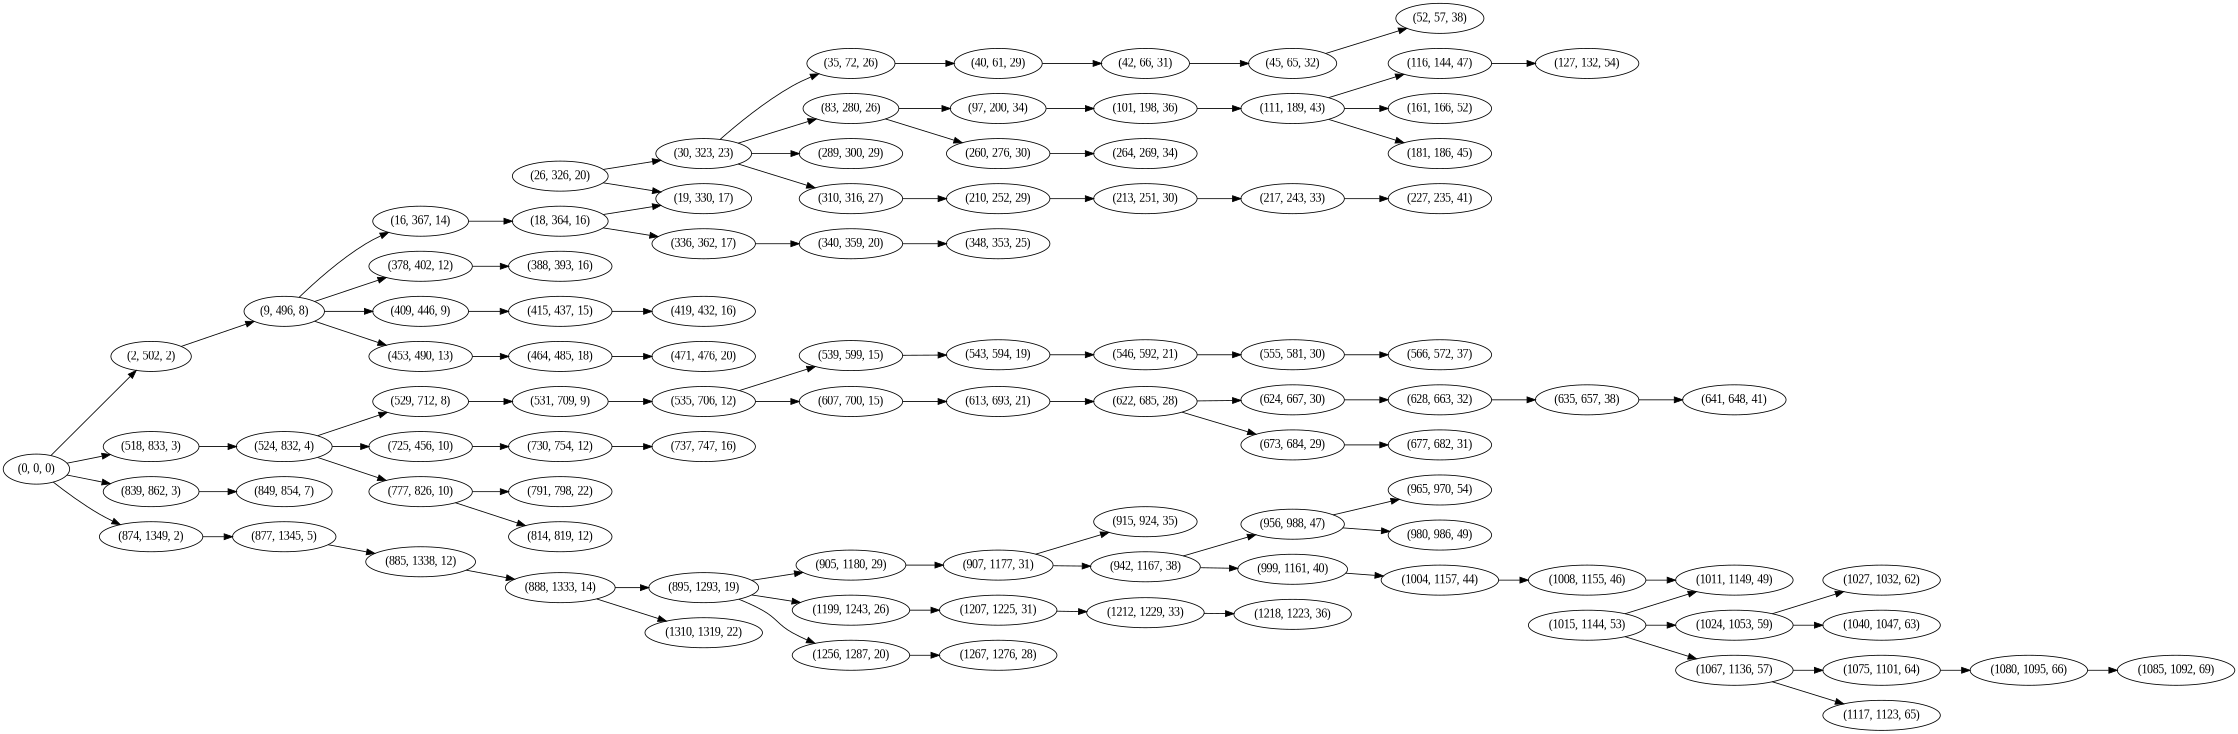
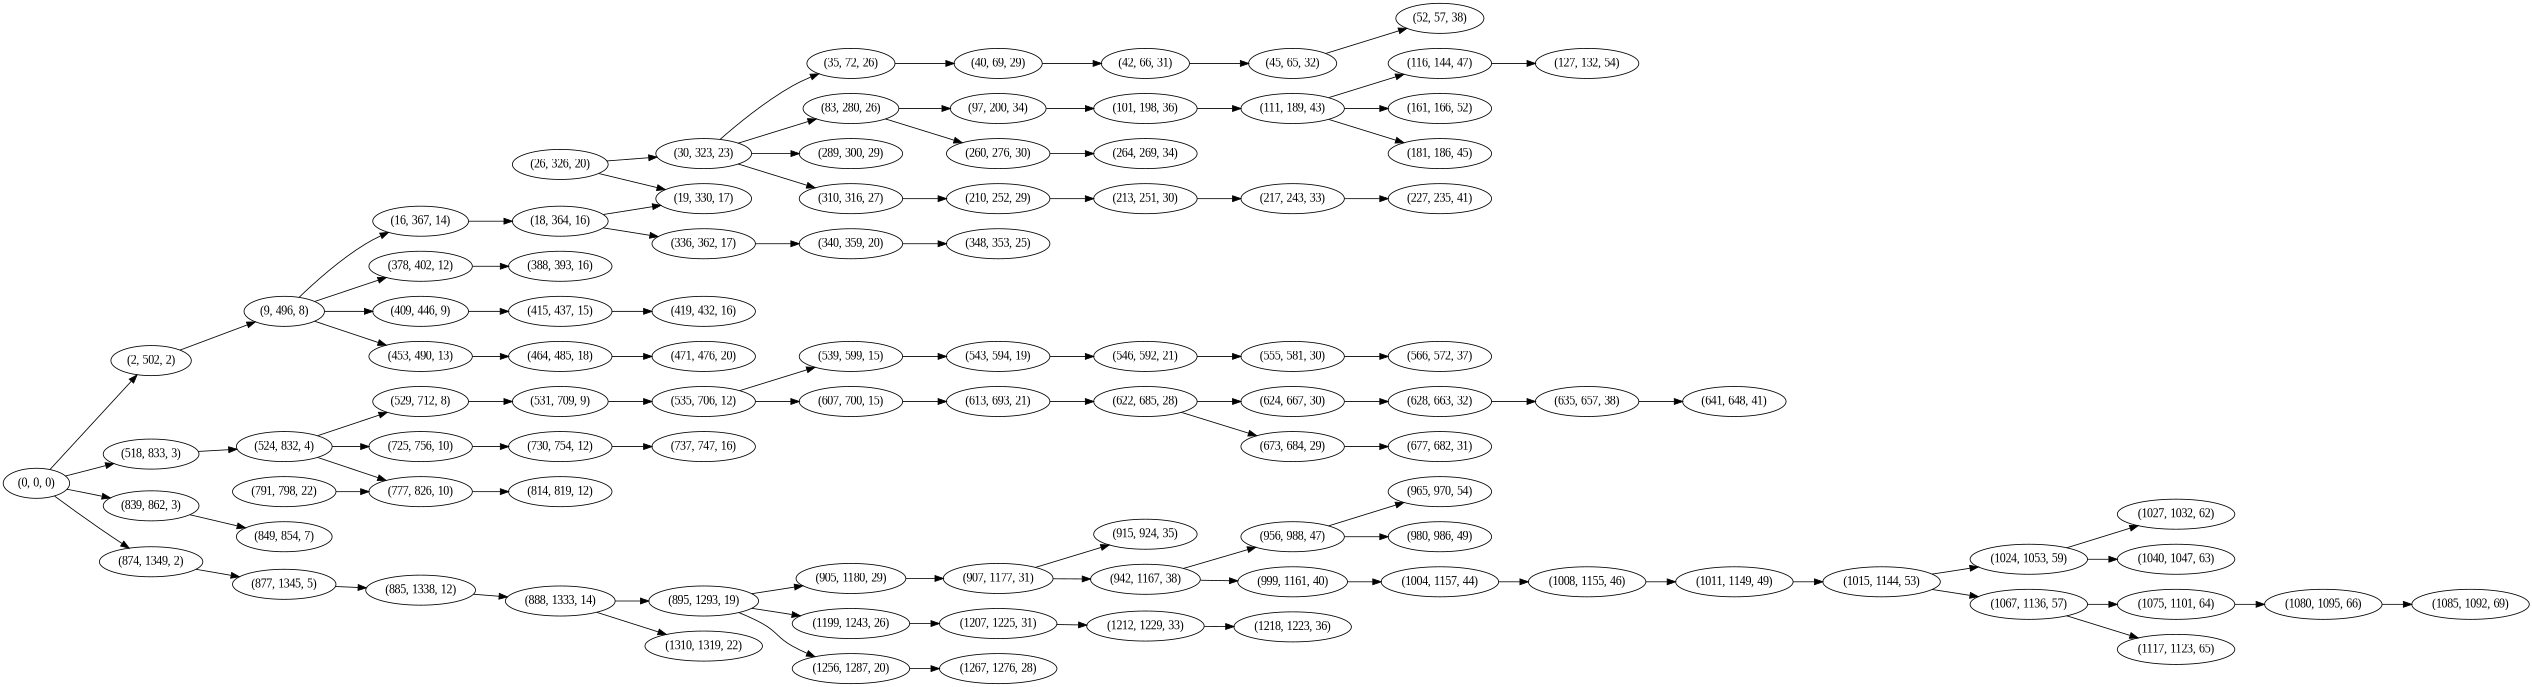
(998, 63) -> (998, 63)
(421, 447) -> (421, 447)
(486, 492) -> (348, 492)
(1657, 604) -> (1804, 582)
